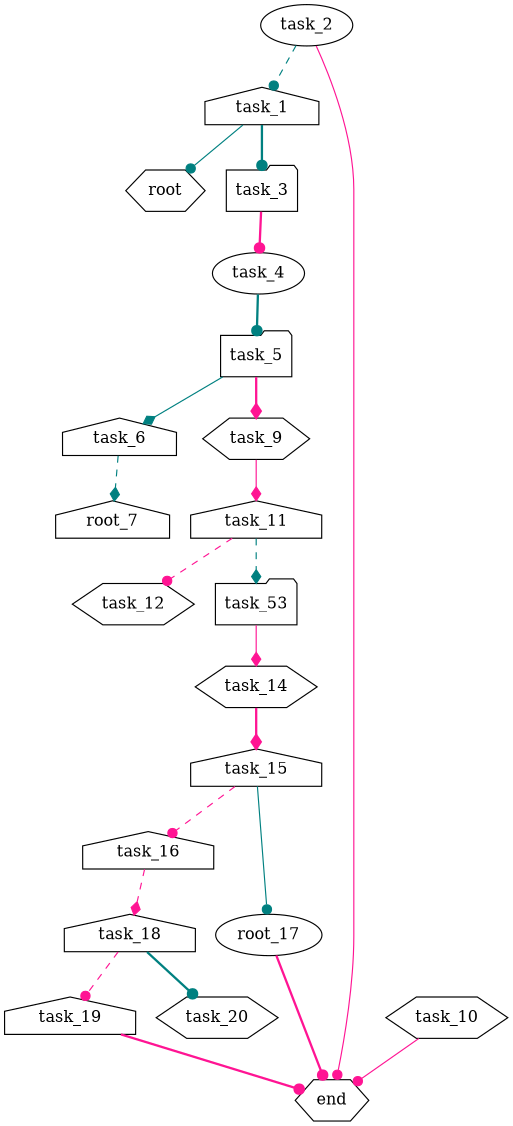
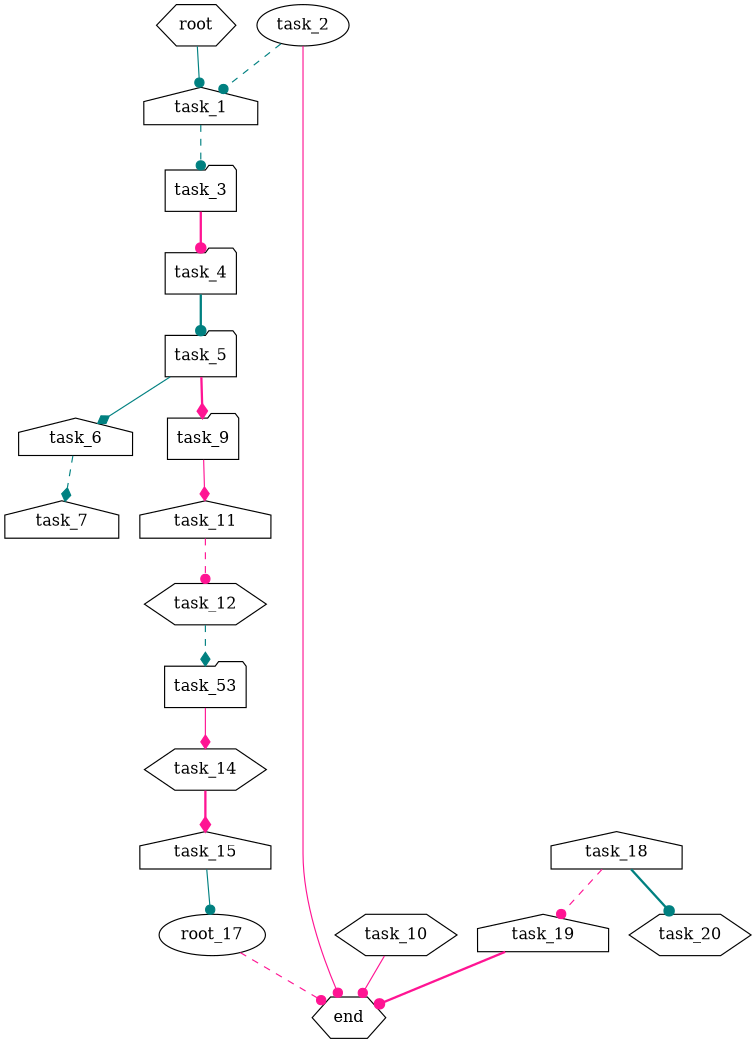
(262, 143) -> (201, 143)
(219, 145) -> (198, 62)
(258, 273) -> (201, 273)
(256, 439) -> (203, 439)
(113, 521) -> (62, 521)
(256, 554) -> (205, 639)
(148, 852) -> none
(299, 1013) -> (279, 975)
